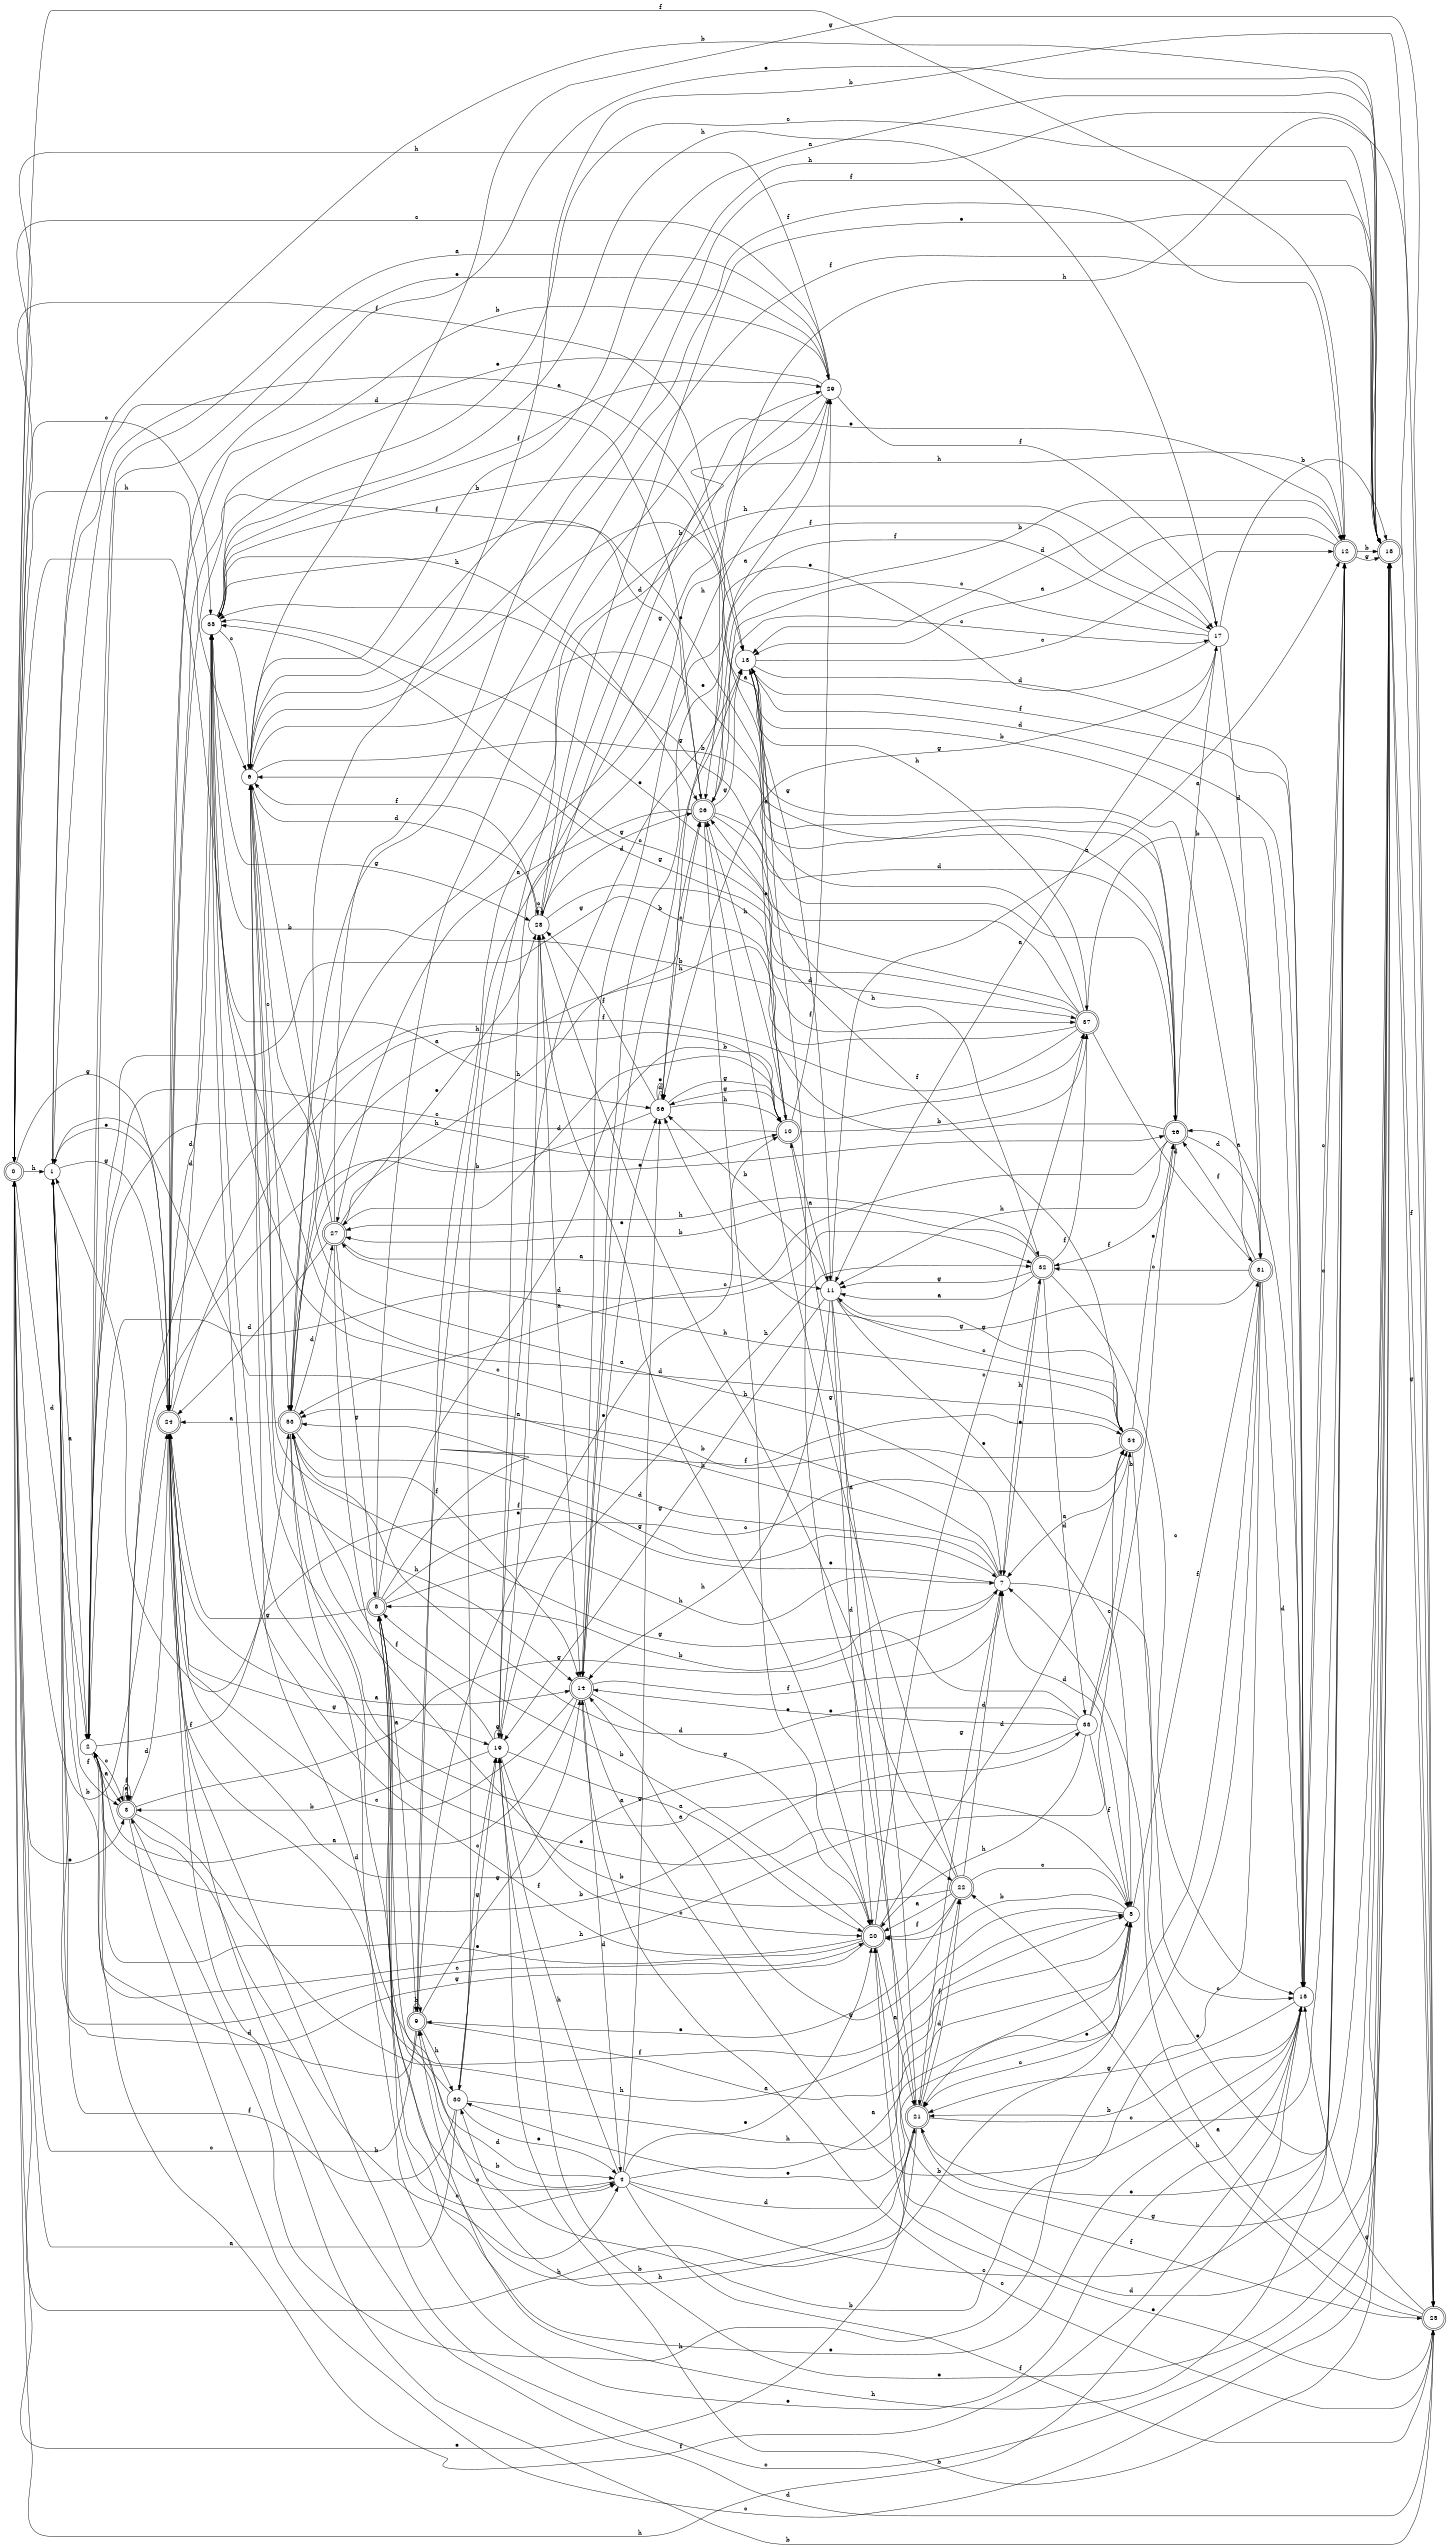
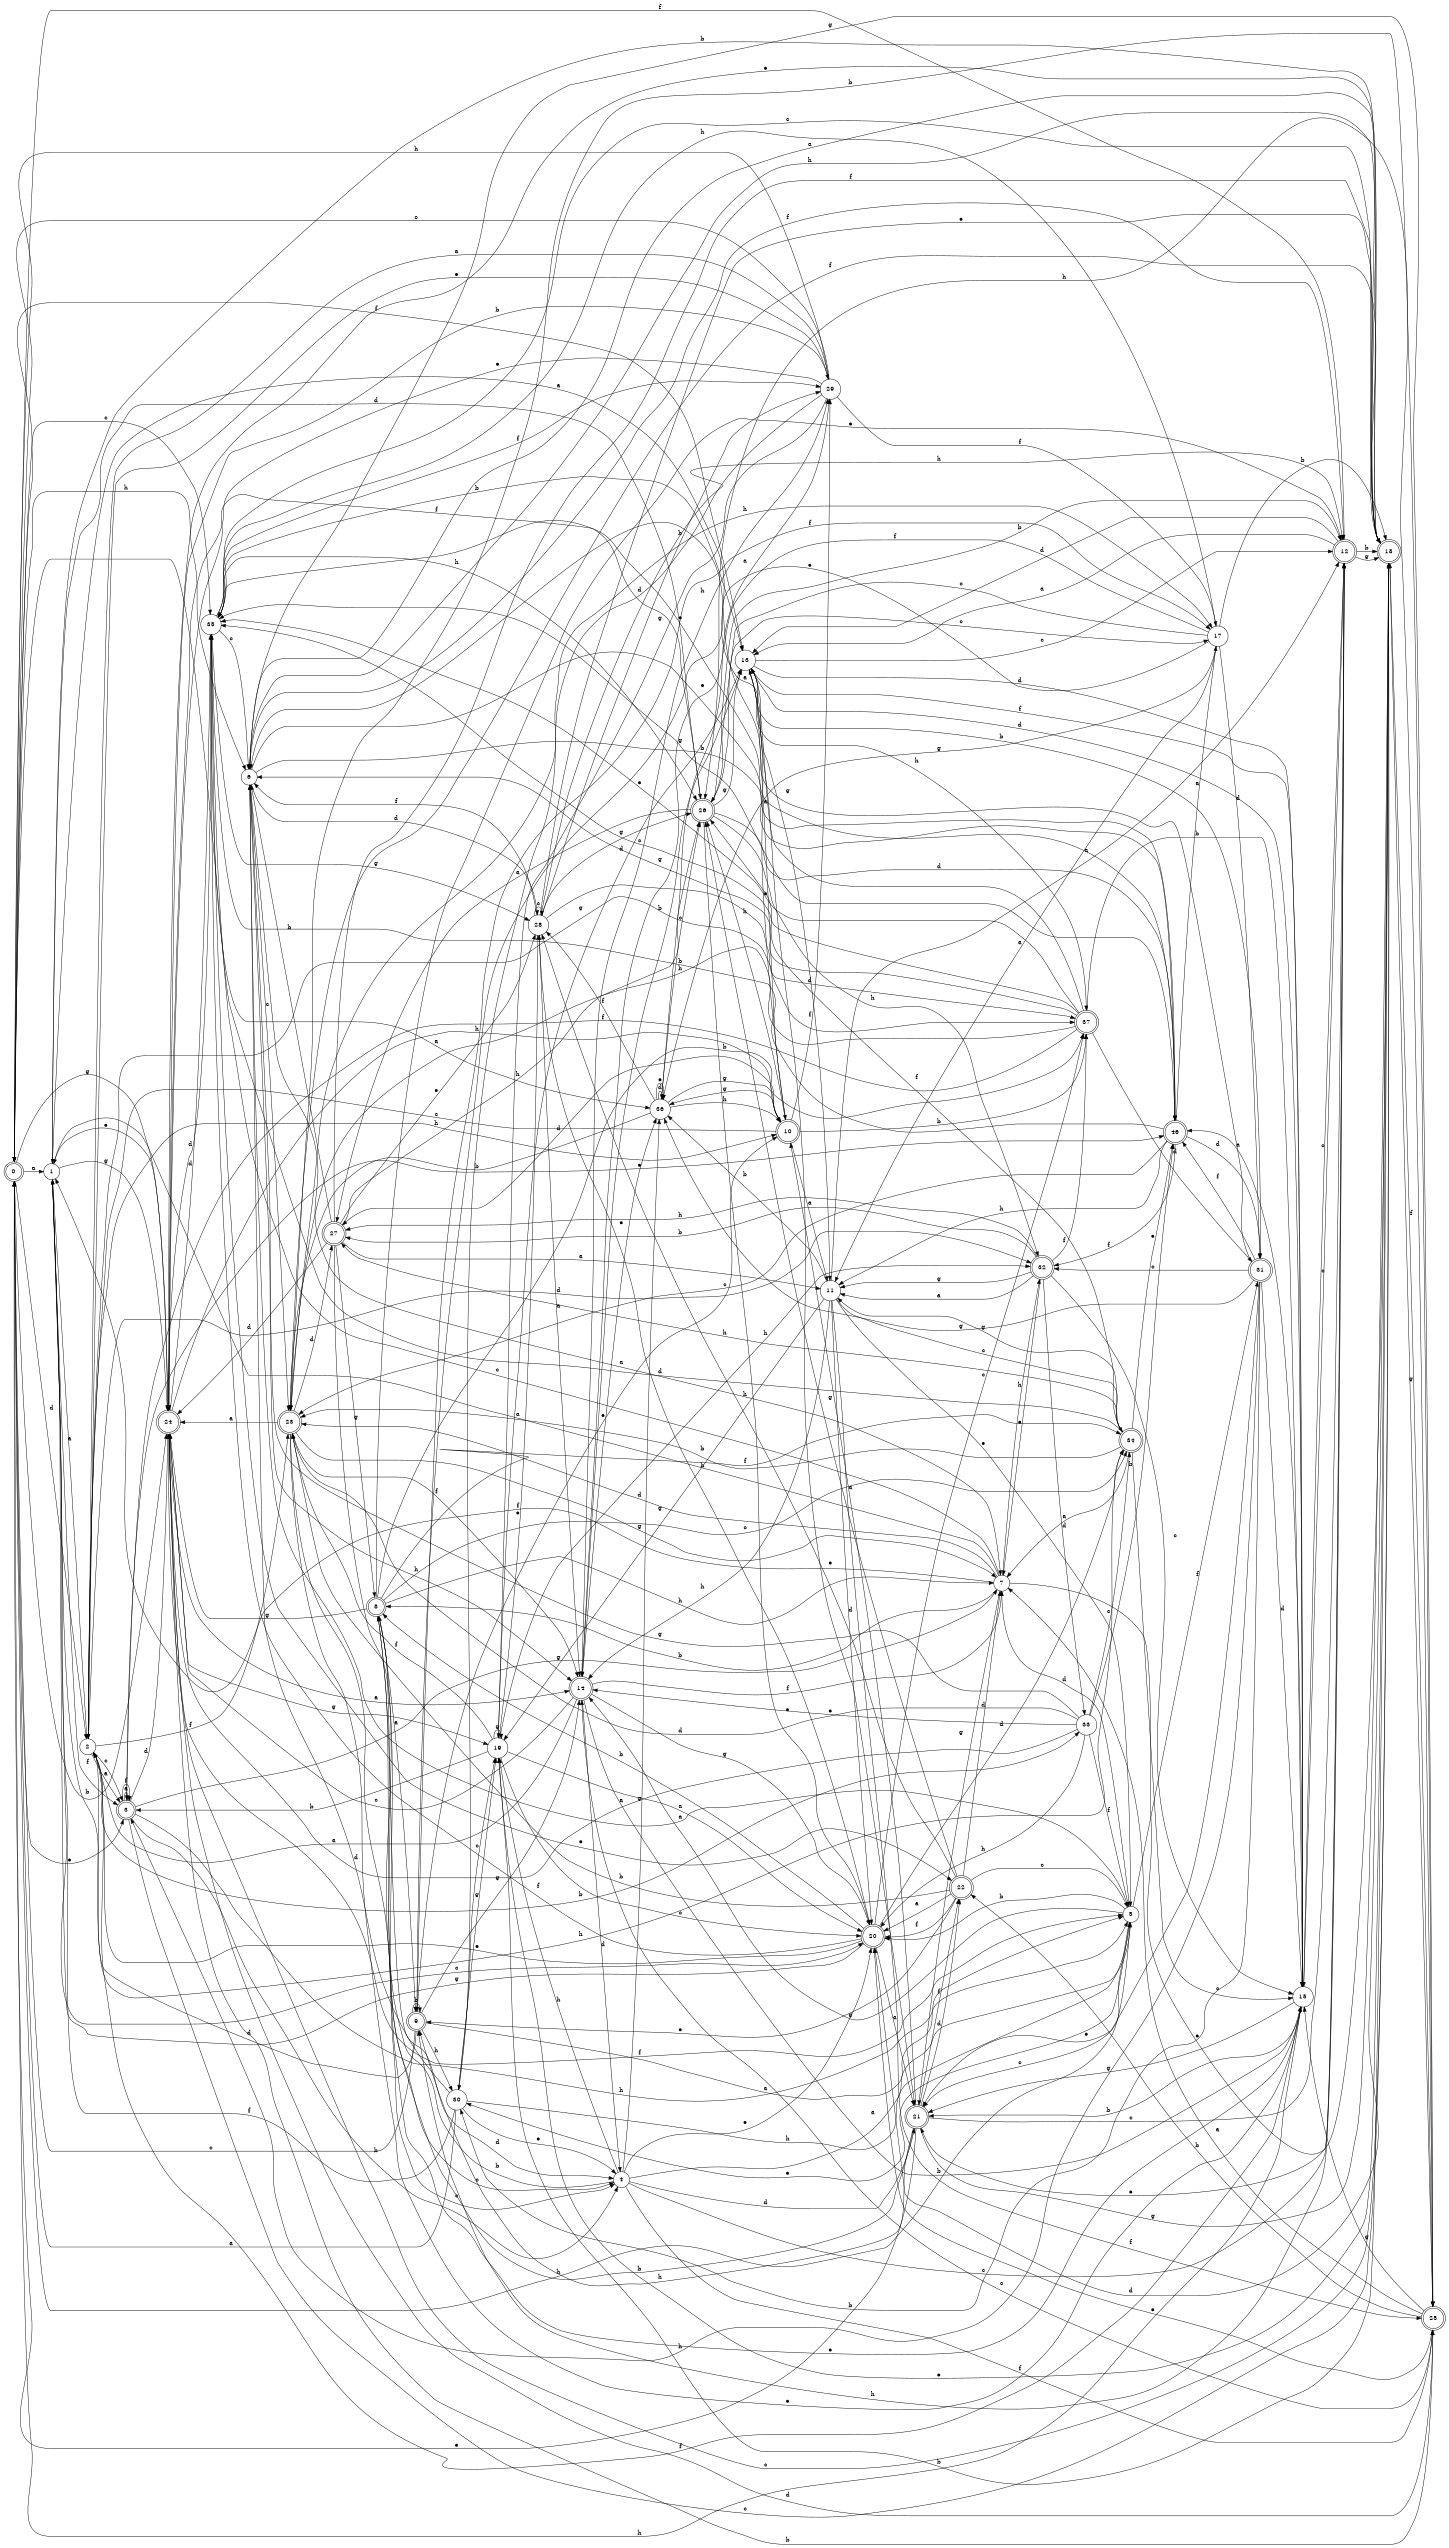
(34, 1168) -> (34, 1168)
(290, 1422) -> (290, 1422)
